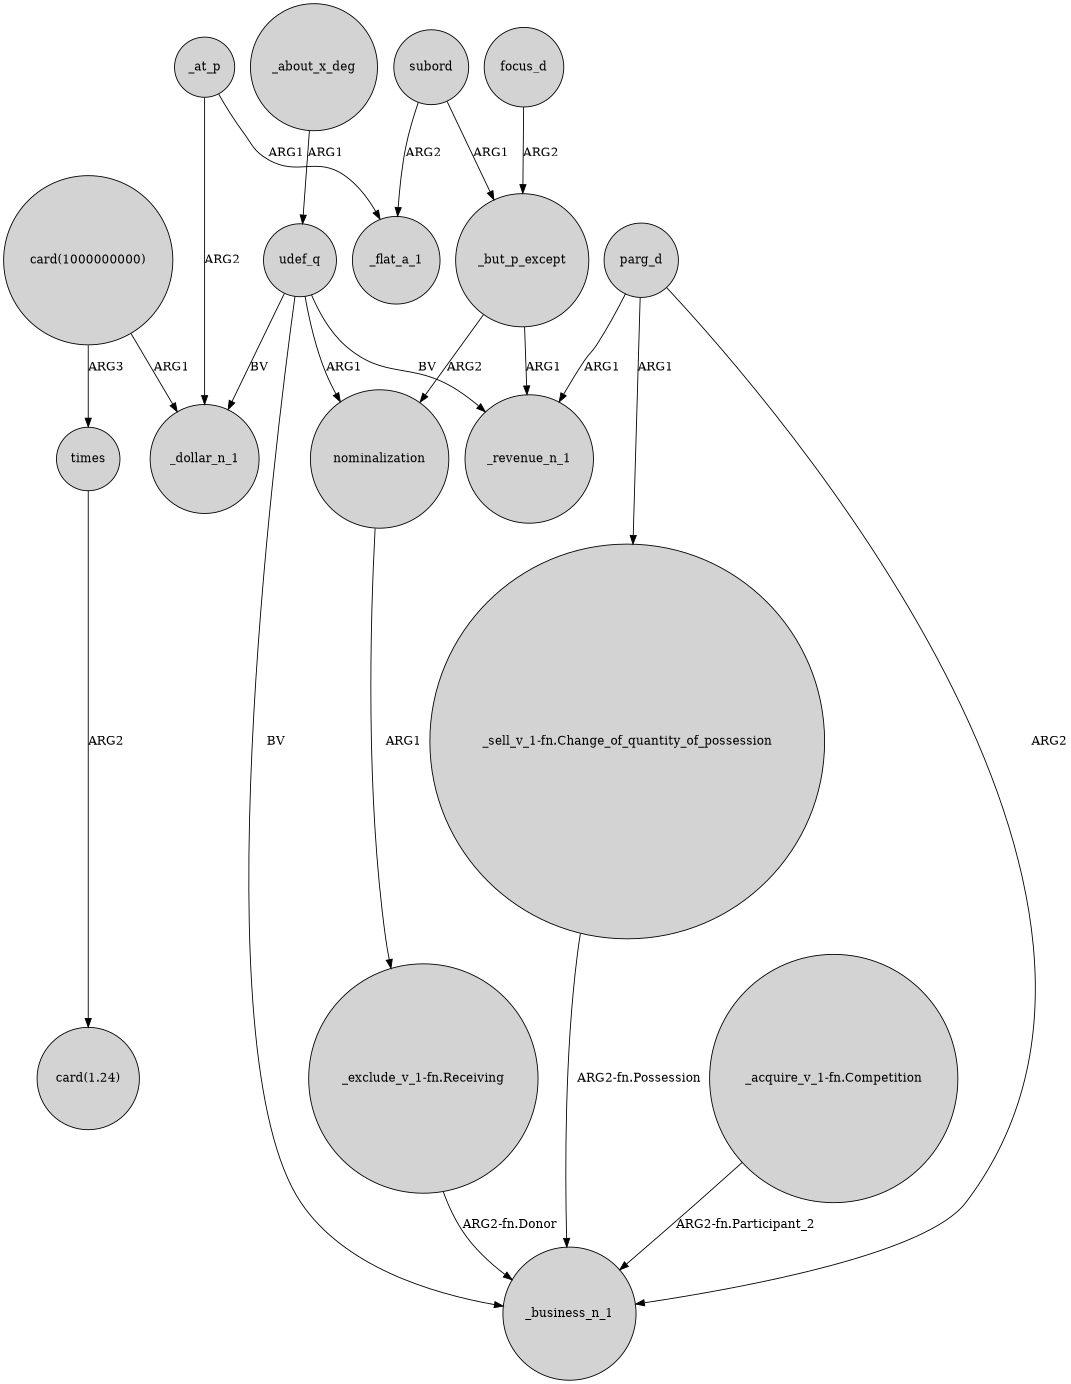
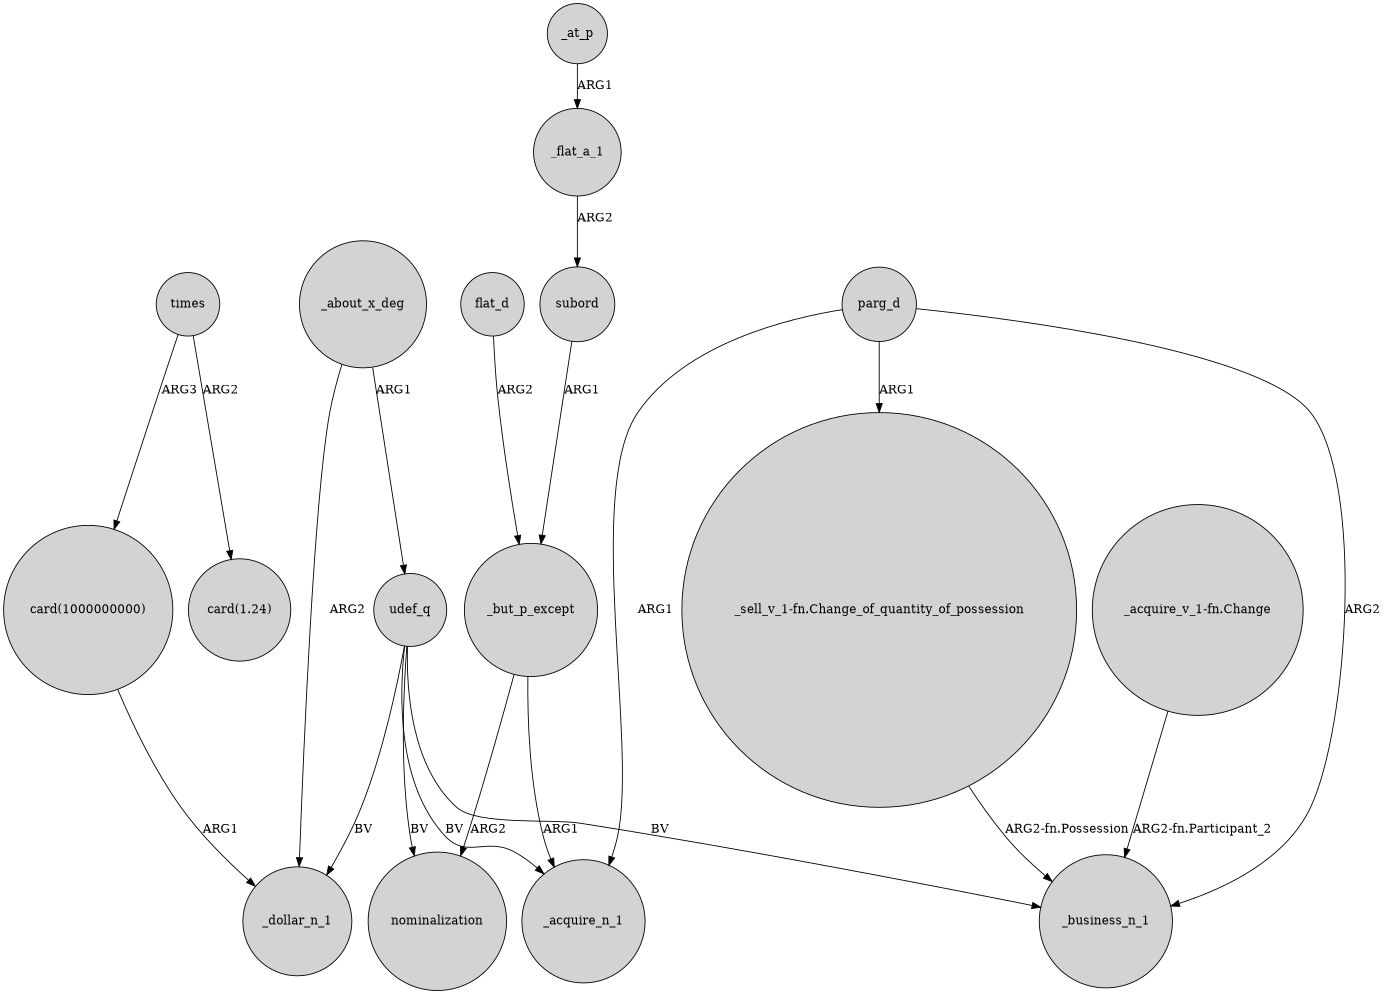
(524, 67) -> (492, 304)
(404, 154) -> (577, 227)
(205, 246) -> (311, 610)
(344, 367) -> (419, 830)
(88, 382) -> (147, 428)
(529, 459) -> (583, 921)
(423, 1079) -> none
(834, 1079) -> (1198, 610)
